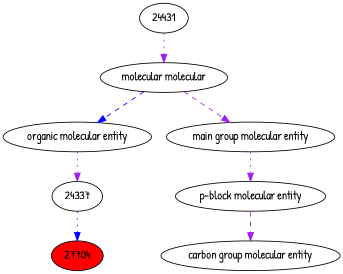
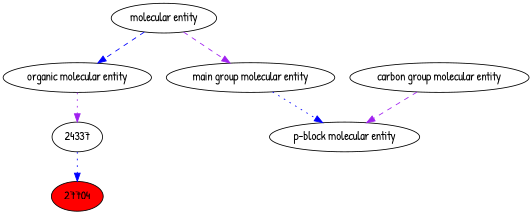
(164, 18) -> none
(164, 78) -> (164, 18)
(251, 163) -> (294, 105)
(251, 222) -> (395, 105)
